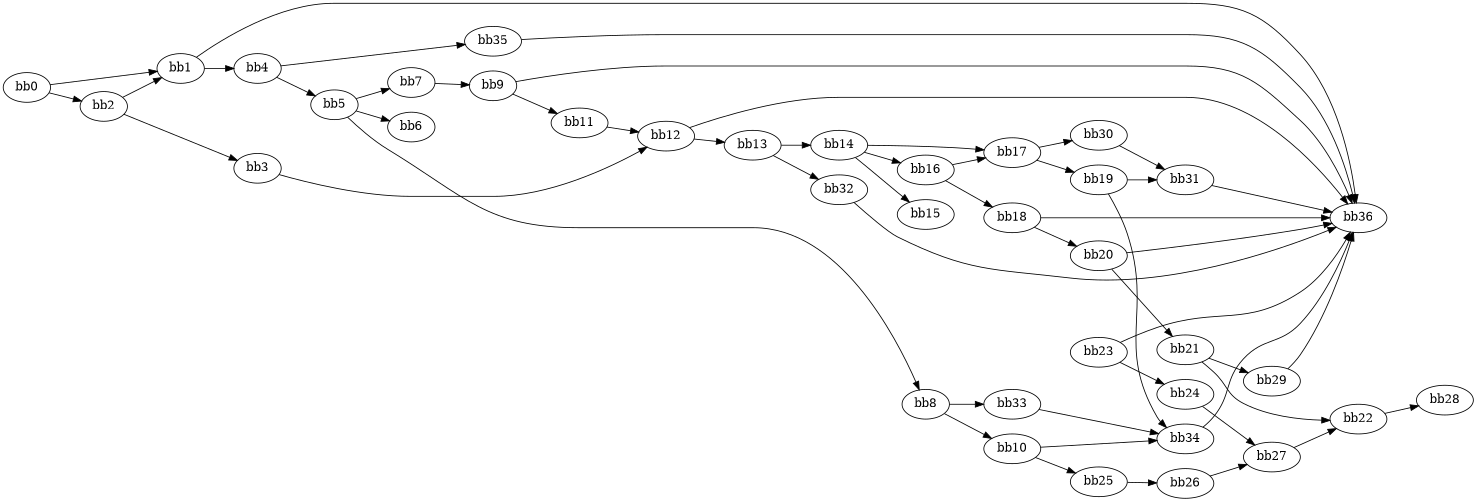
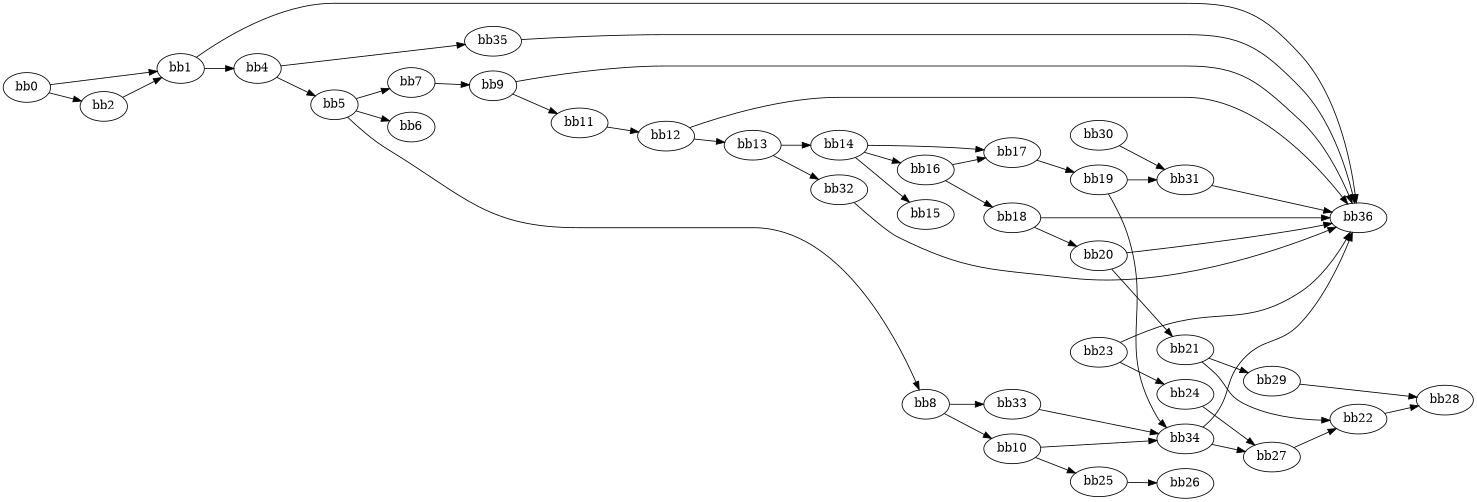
(1052, 145) -> none
(258, 168) -> none
(1326, 308) -> (1354, 390)
(1225, 471) -> (1225, 447)
